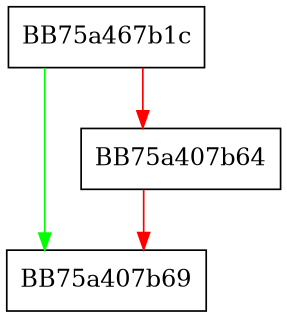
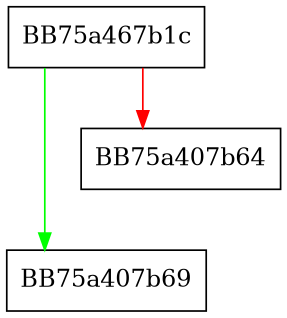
(144, 211) -> none
